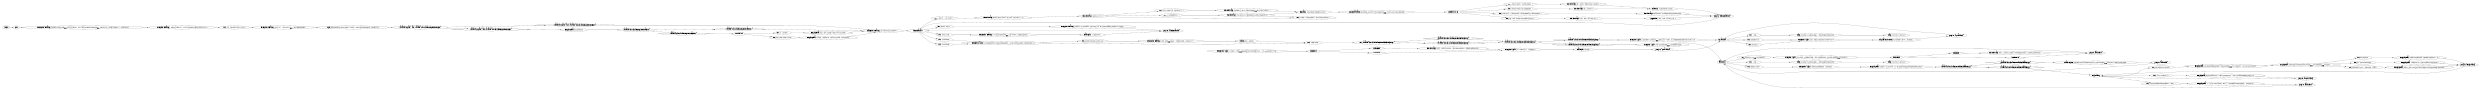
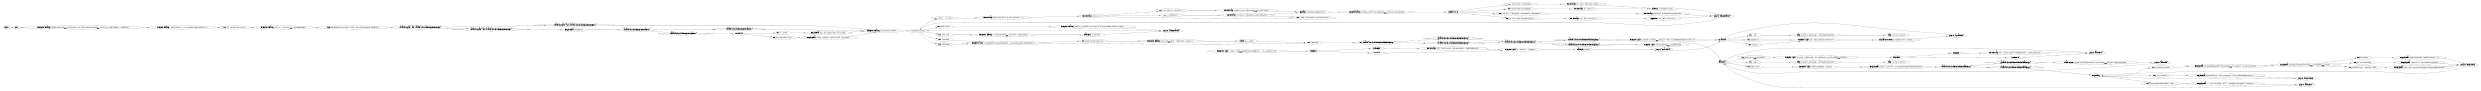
(918, 31) -> (918, 31)
